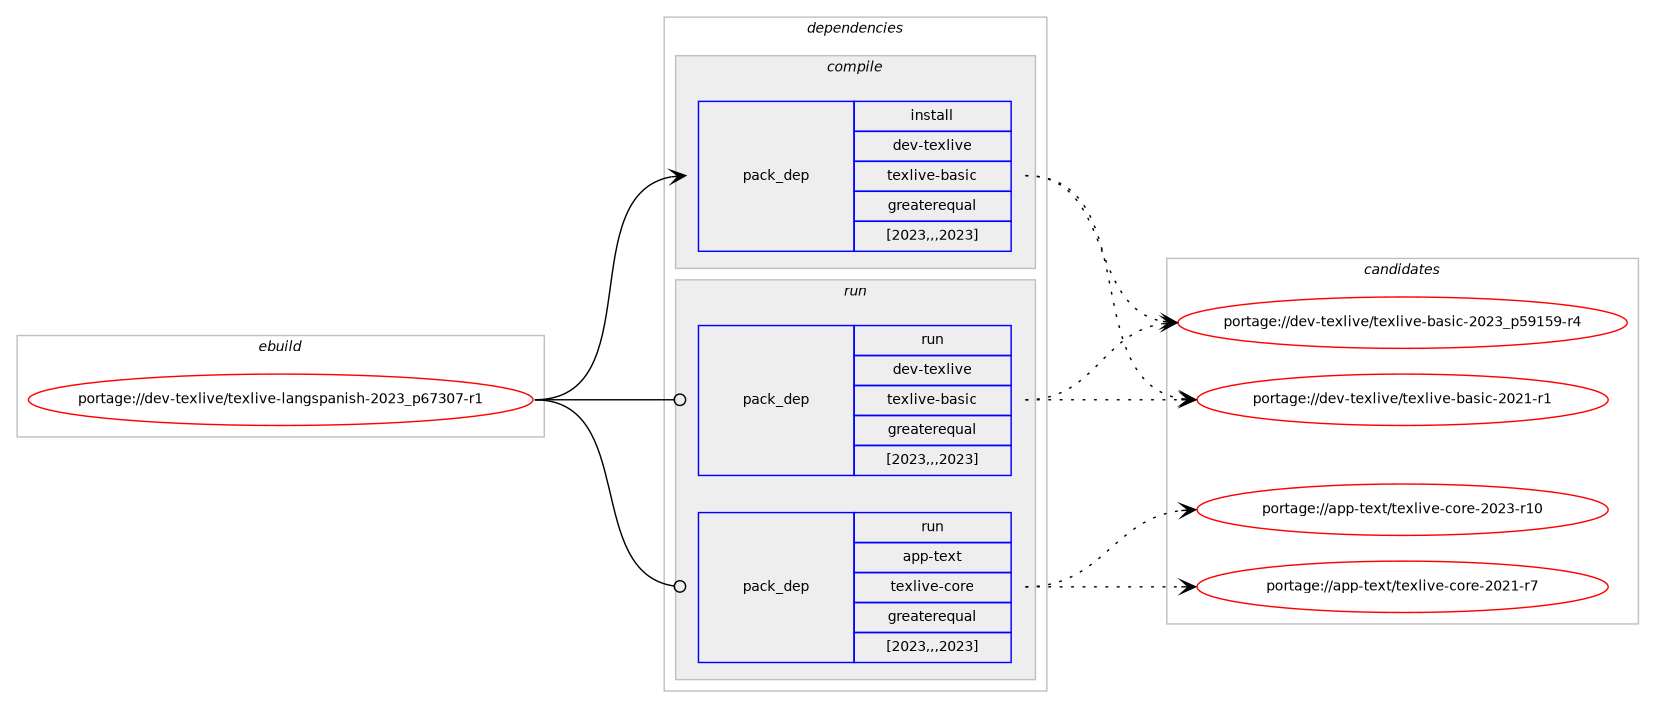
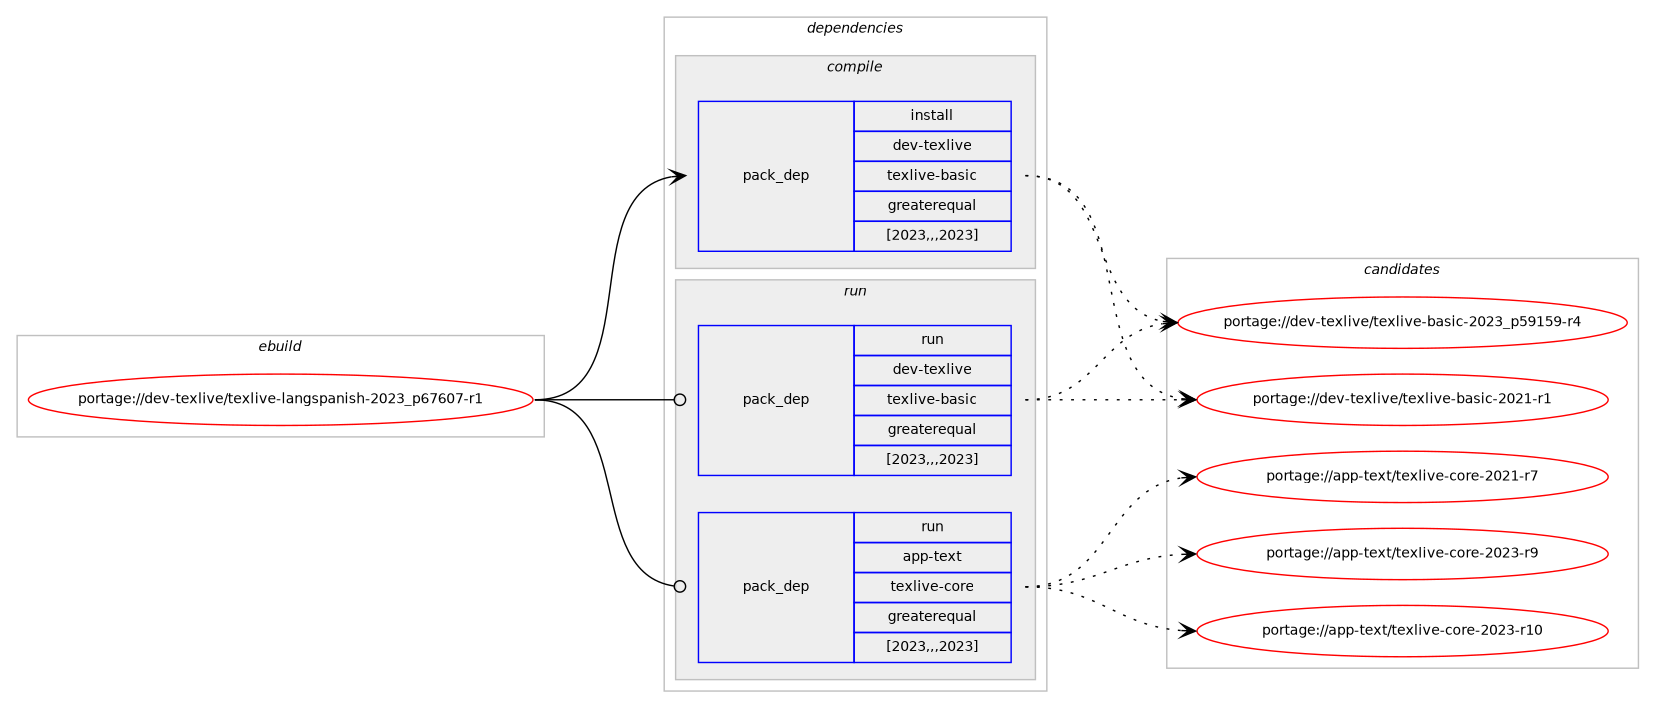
(281, 400) -> (281, 400)
none -> (1403, 554)
